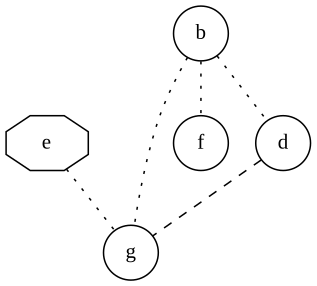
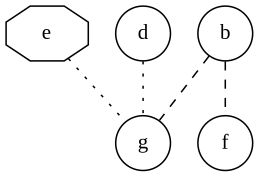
(201, 88) -> (225, 88)
(242, 88) -> none
(153, 139) -> (184, 88)
(207, 198) -> (143, 88)
